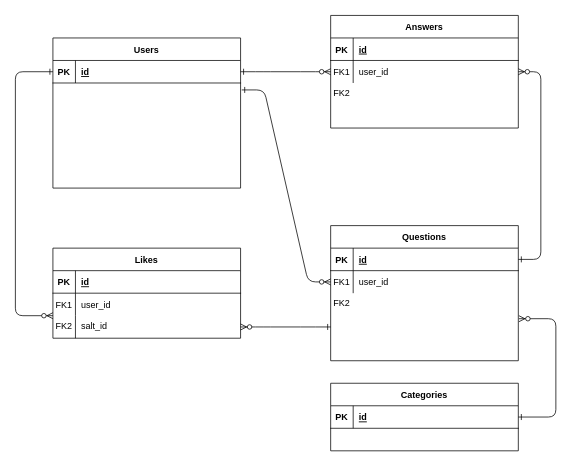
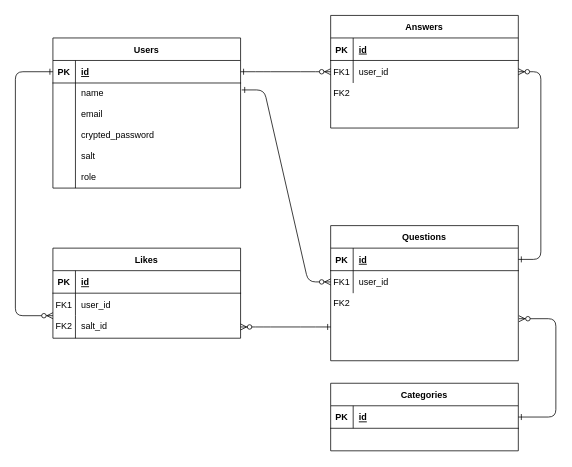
none -> (158, 135)
